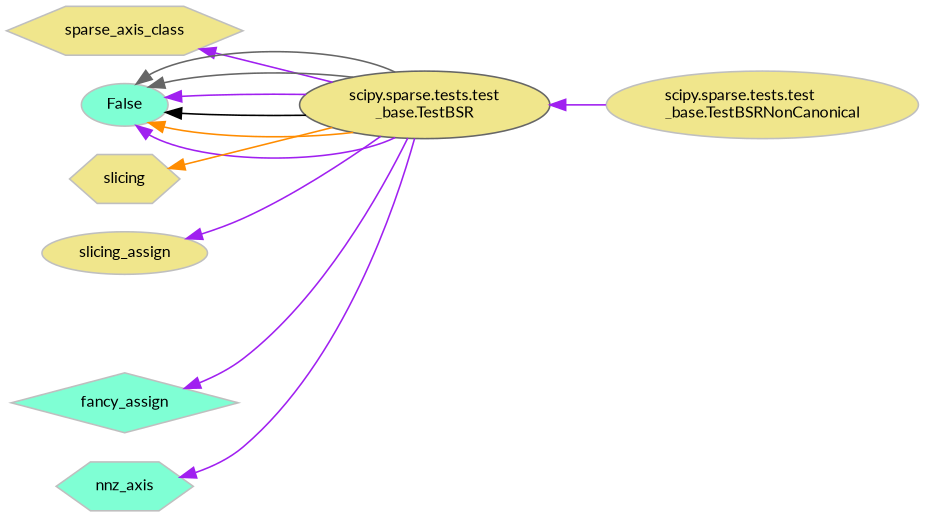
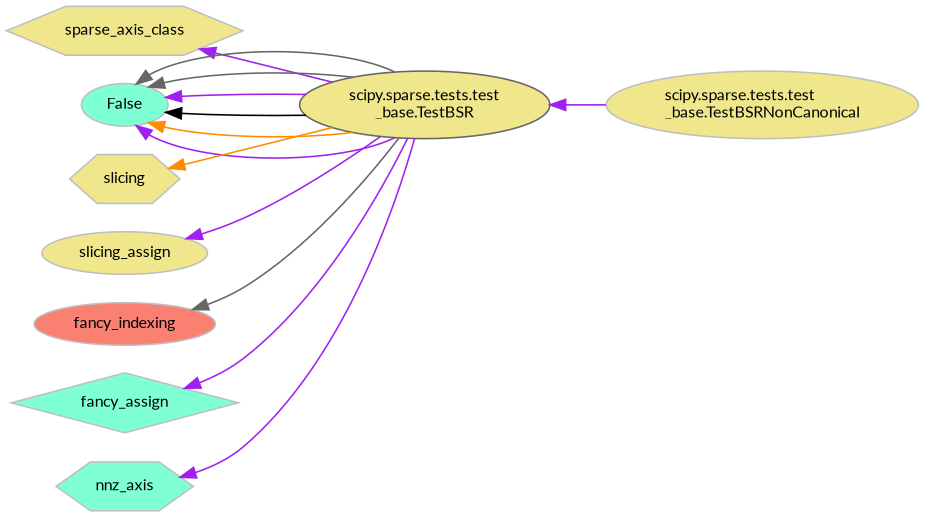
none -> (125, 324)
